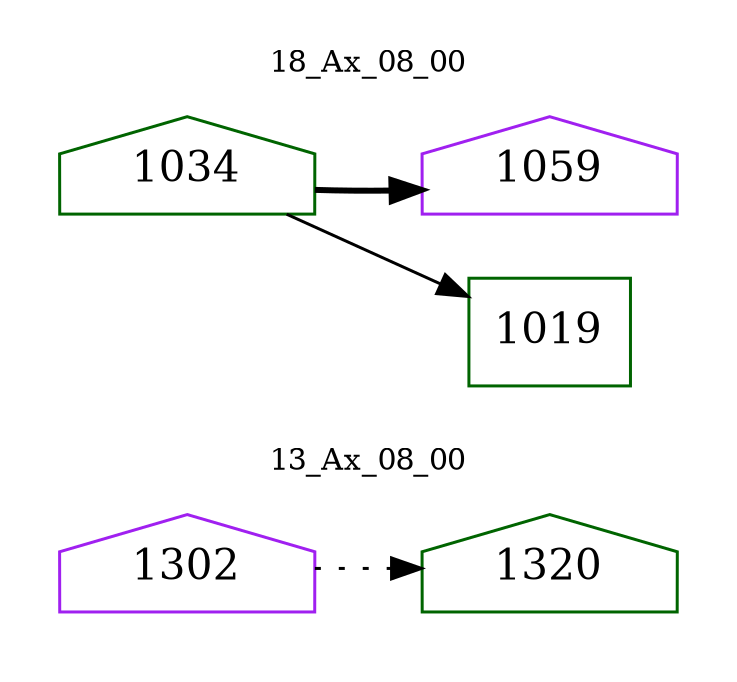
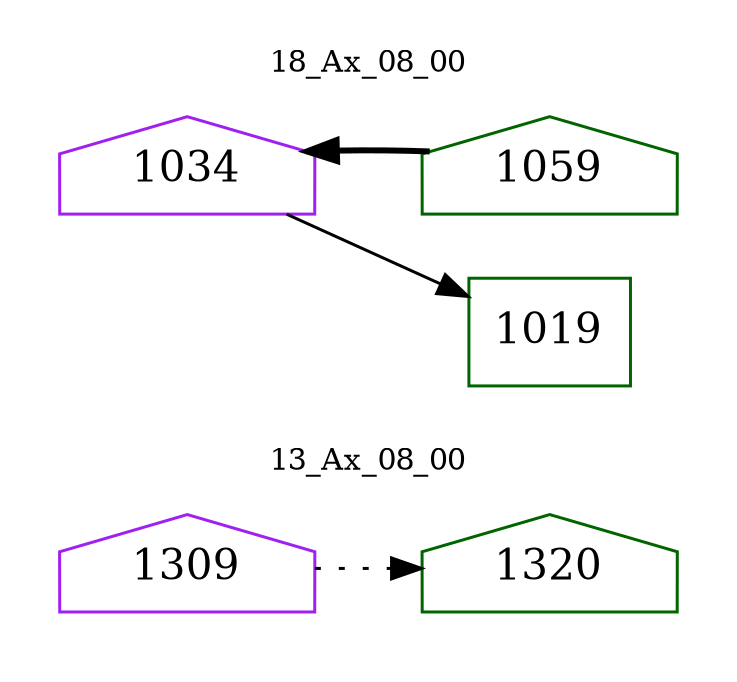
(187, 171) -> (187, 171)
(550, 171) -> (550, 171)
(353, 191) -> (383, 150)
(187, 568) -> (187, 568)
